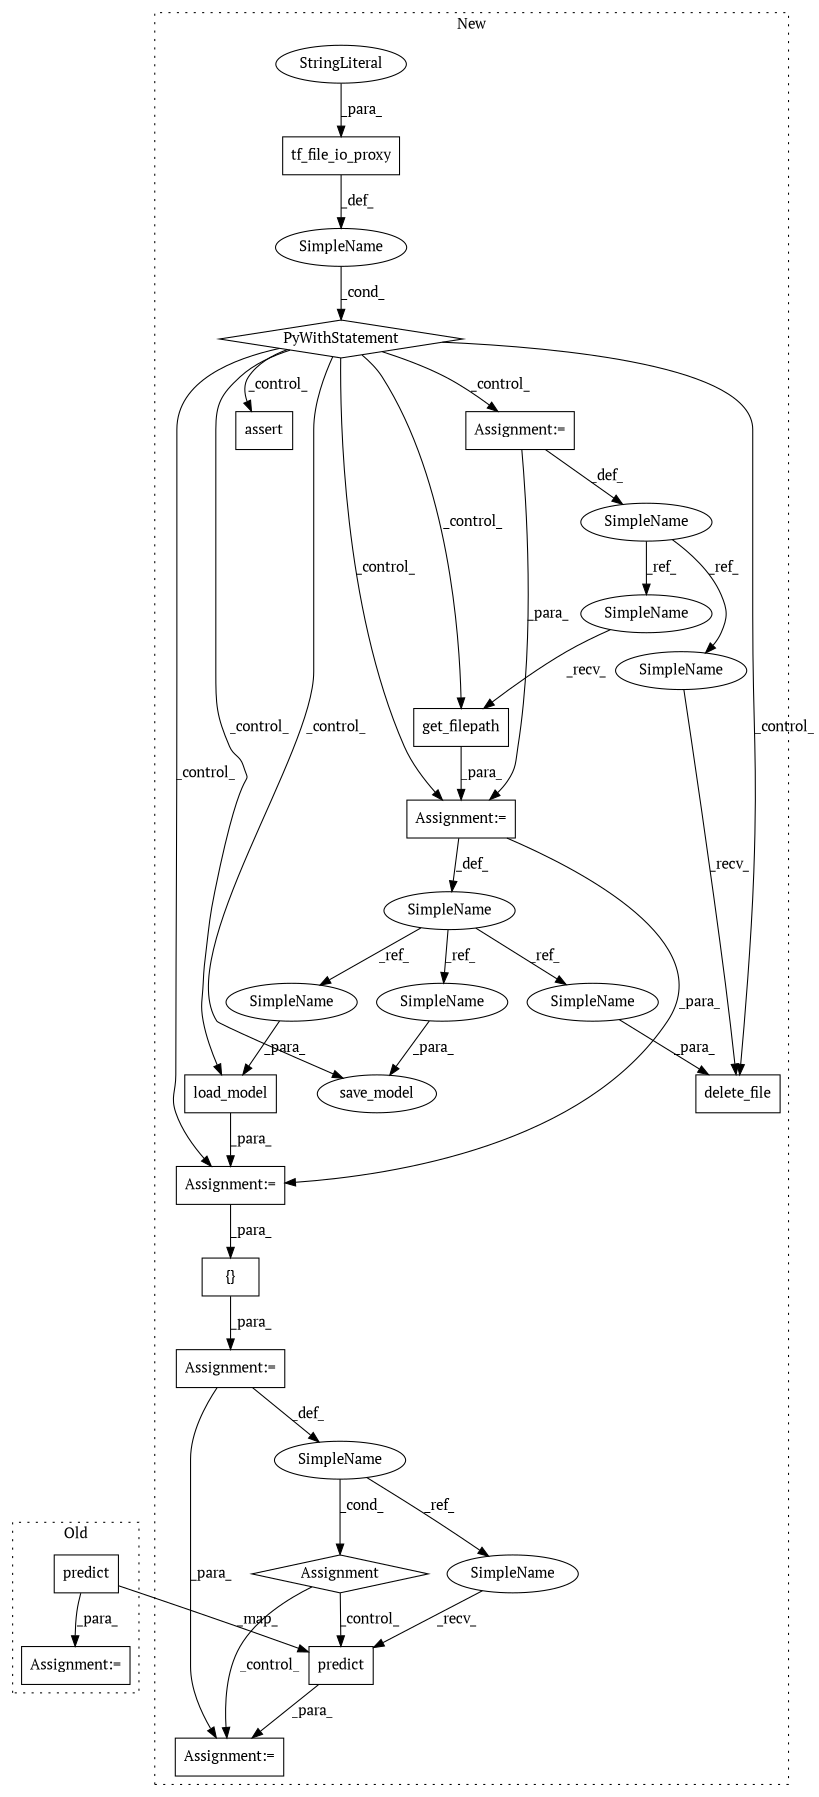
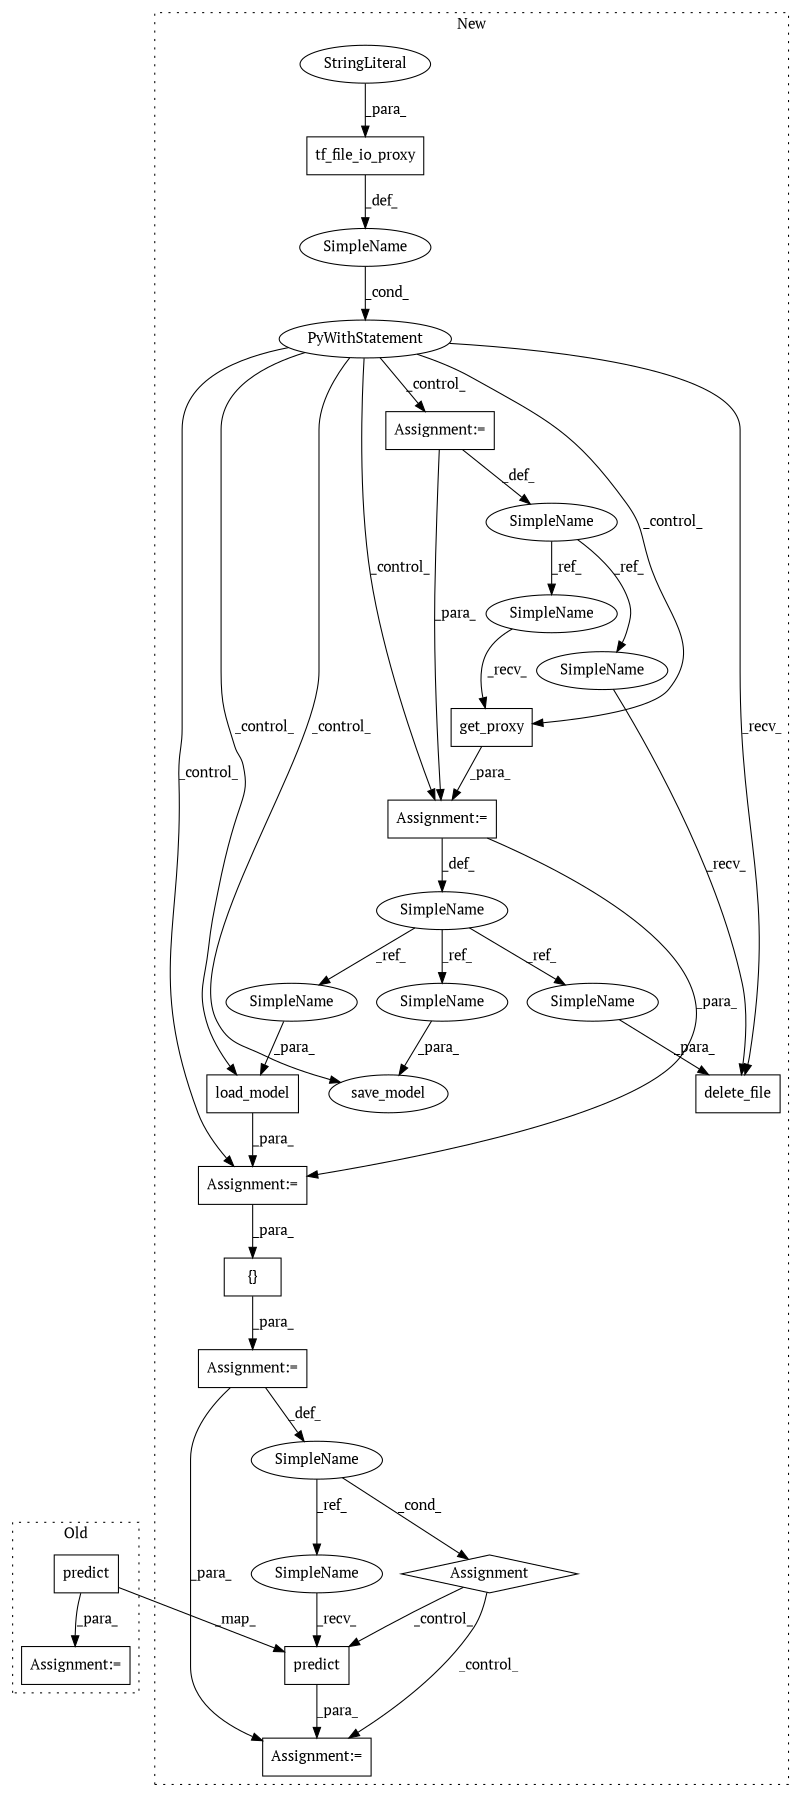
(341, 339) -> (365, 339)
(264, 431) -> none
(461, 727) -> (492, 727)
(785, 727) -> (762, 727)
